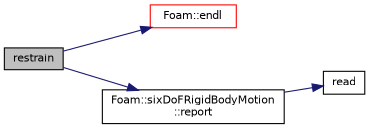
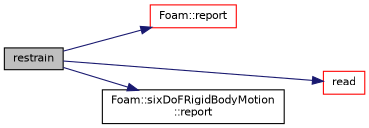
(193, 16) -> (193, 16)
(344, 83) -> (344, 83)
(298, 90) -> (188, 71)
